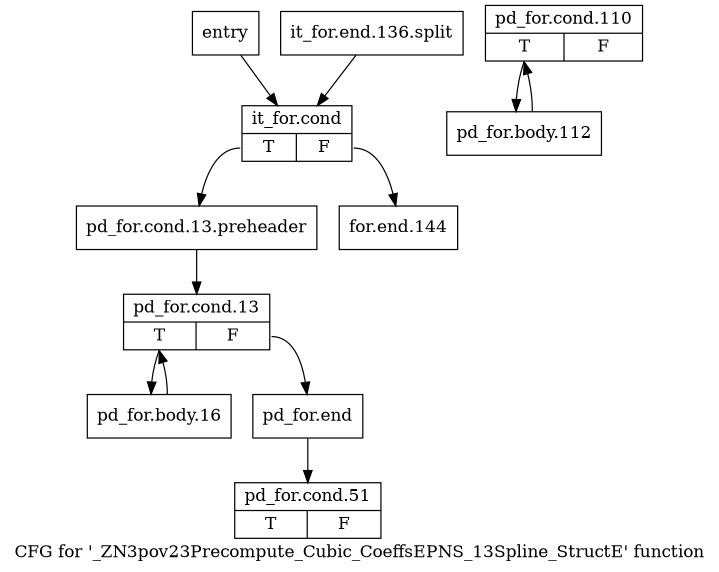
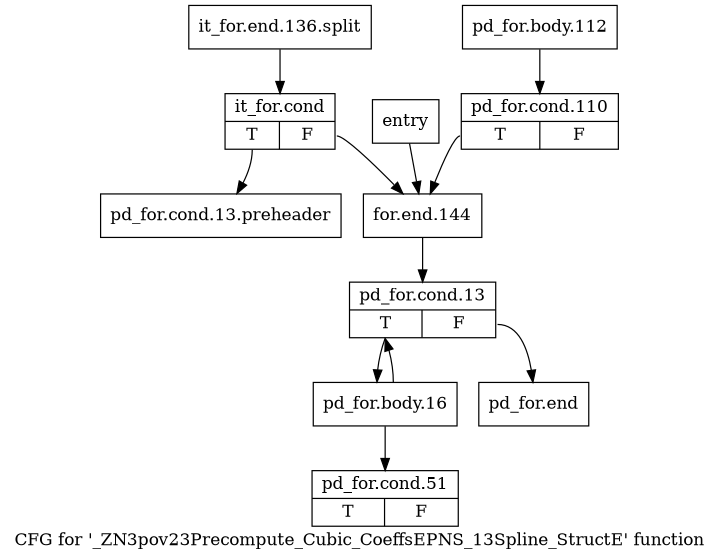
(255, 75) -> (413, 163)
(519, 80) -> (445, 158)
(197, 266) -> (423, 254)
(308, 454) -> (385, 442)
